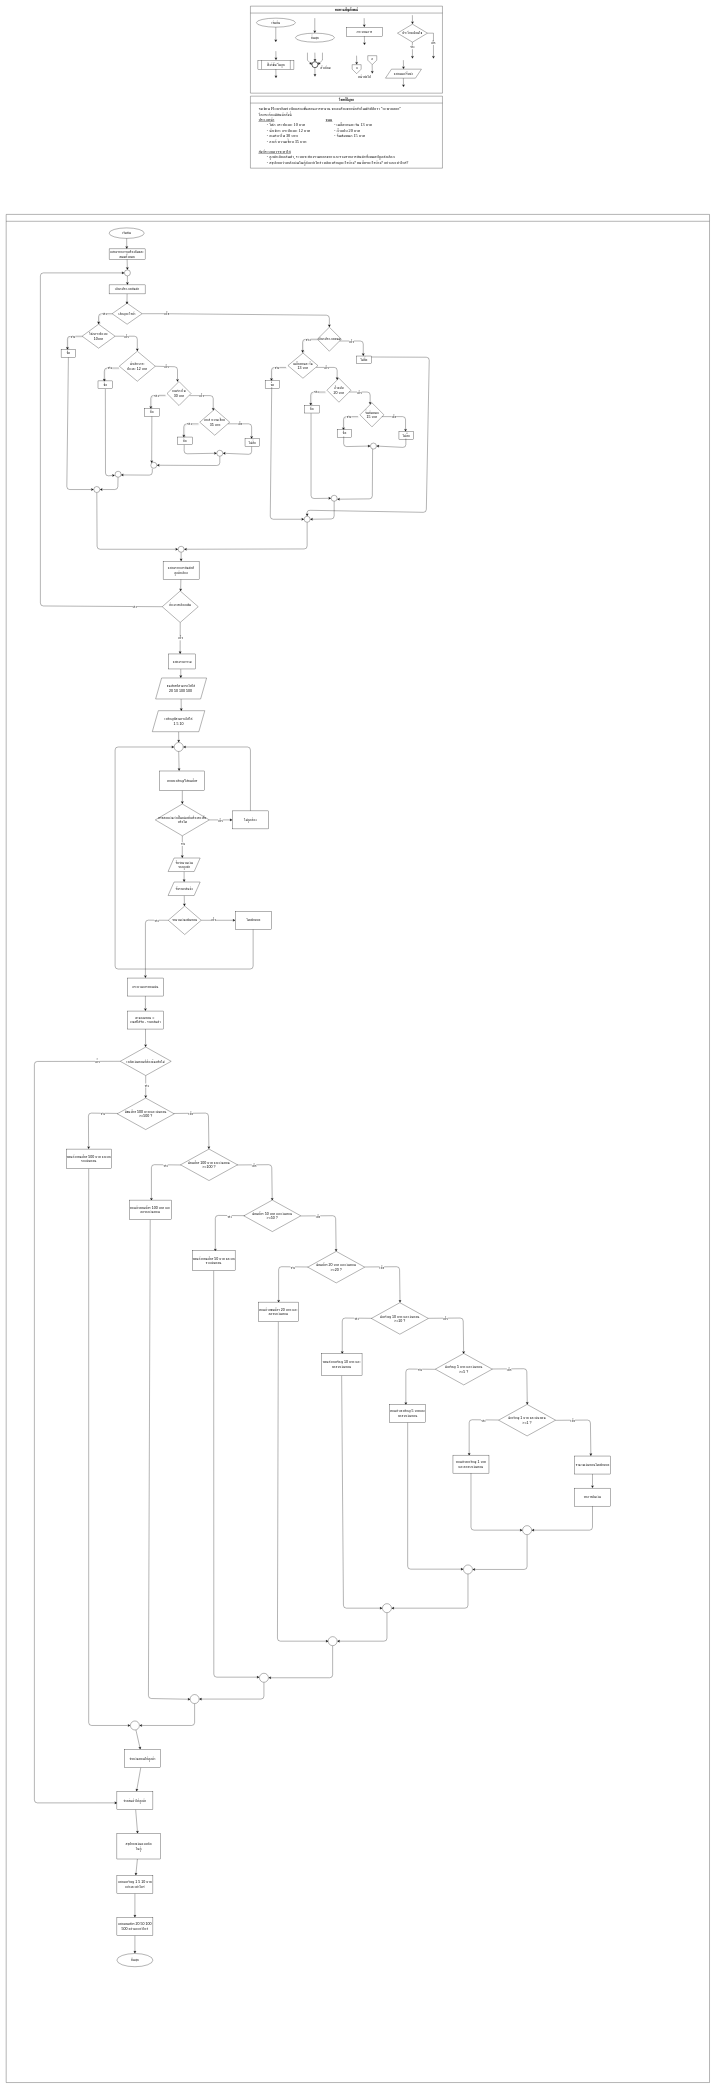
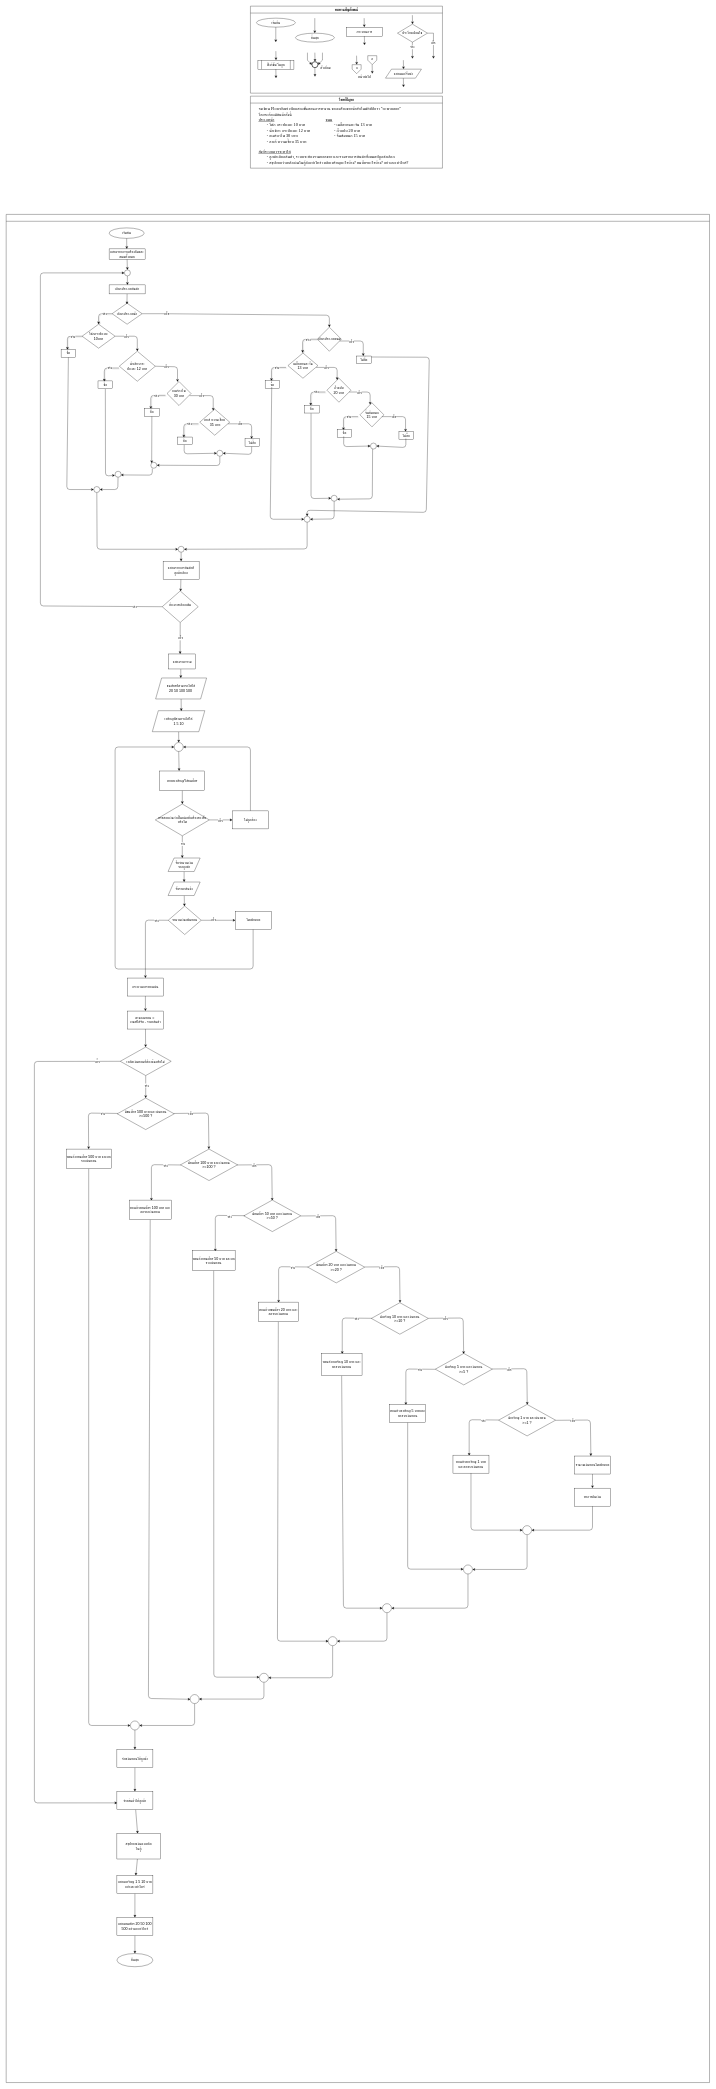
(127, 314) -> (127, 314)
(142, 1758) -> (135, 1758)
